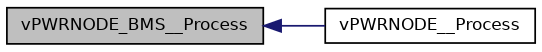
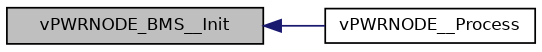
(135, 26) -> (135, 26)
